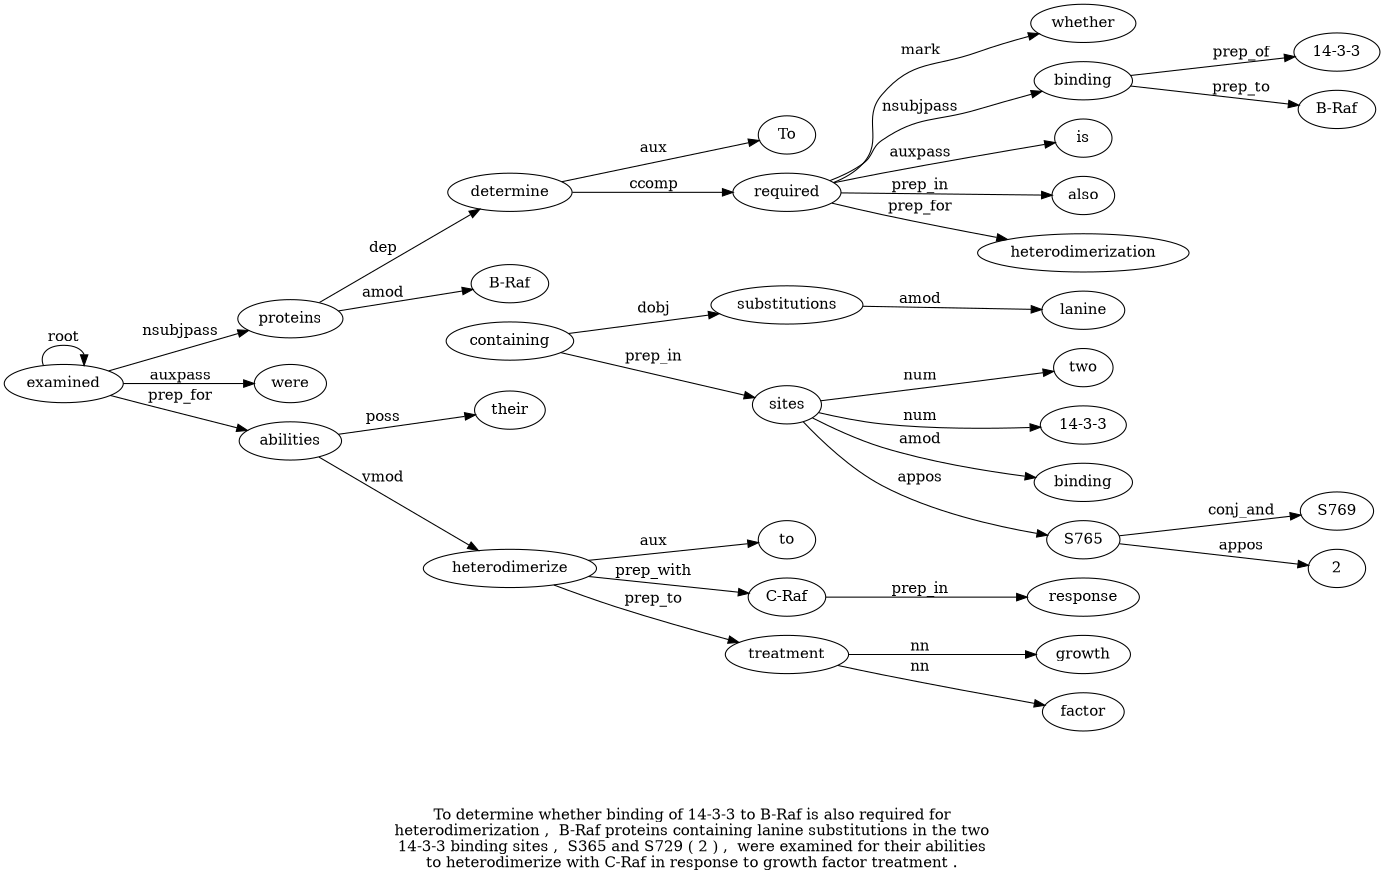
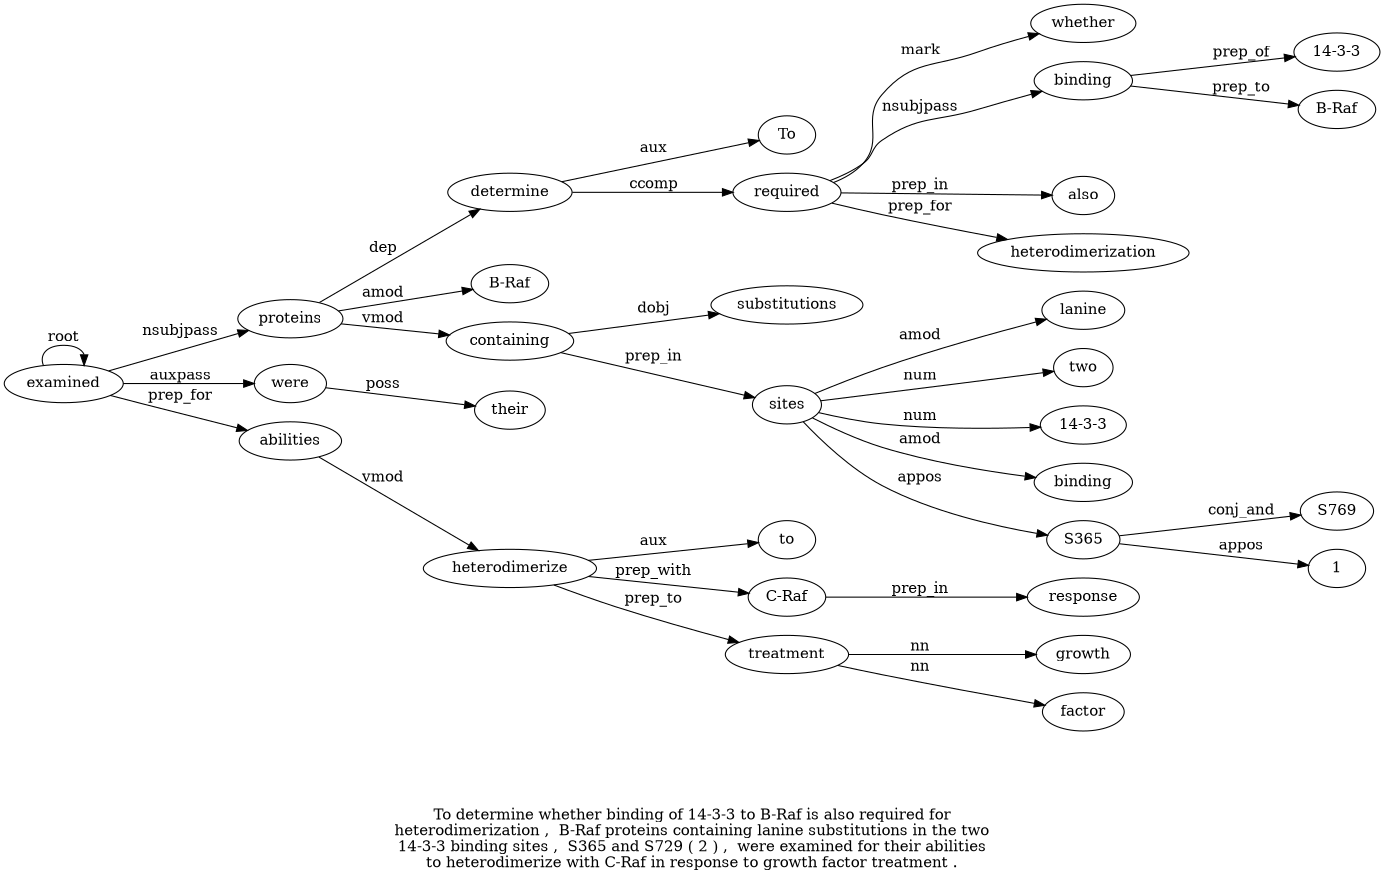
(1083, 138) -> none
(947, 308) -> (924, 354)
none -> (390, 329)
(401, 425) -> (395, 396)
(1083, 540) -> (1083, 540)
(1337, 568) -> (1337, 568)
